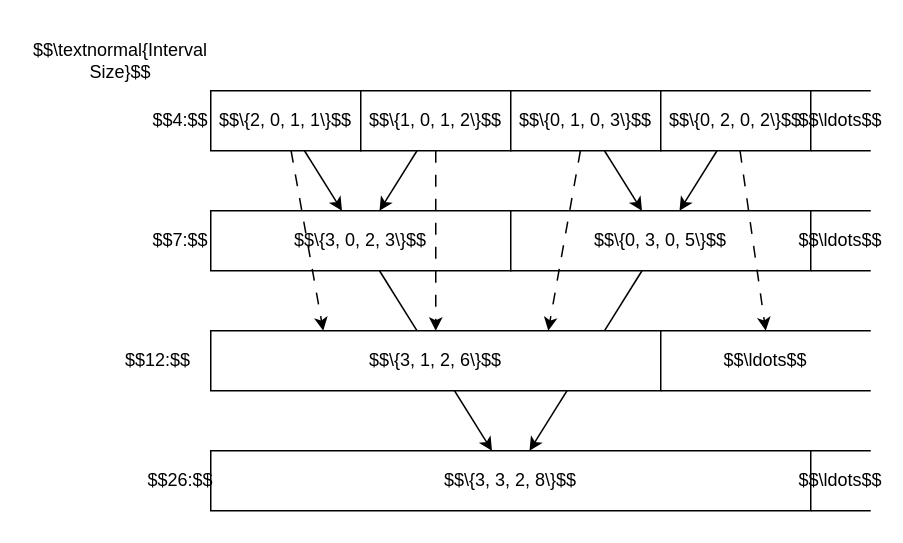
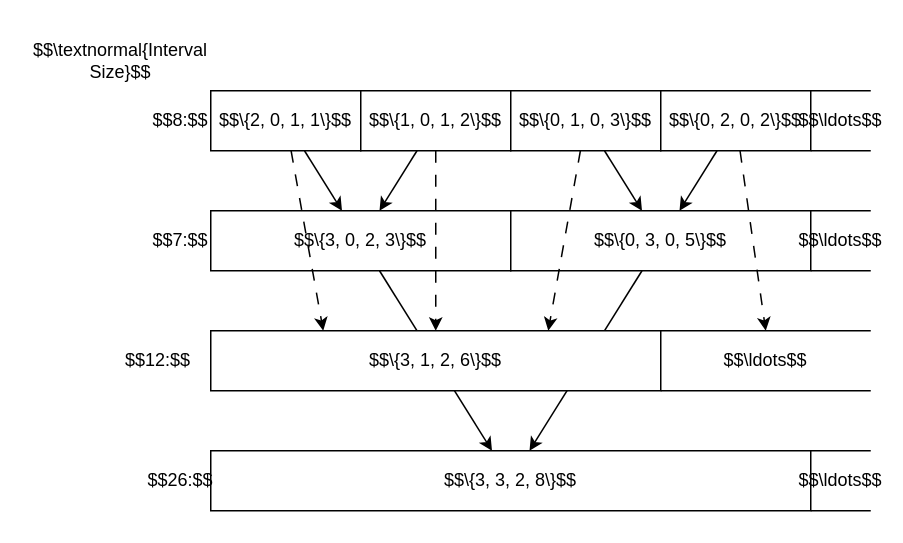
(181, 121) -> (181, 121)
